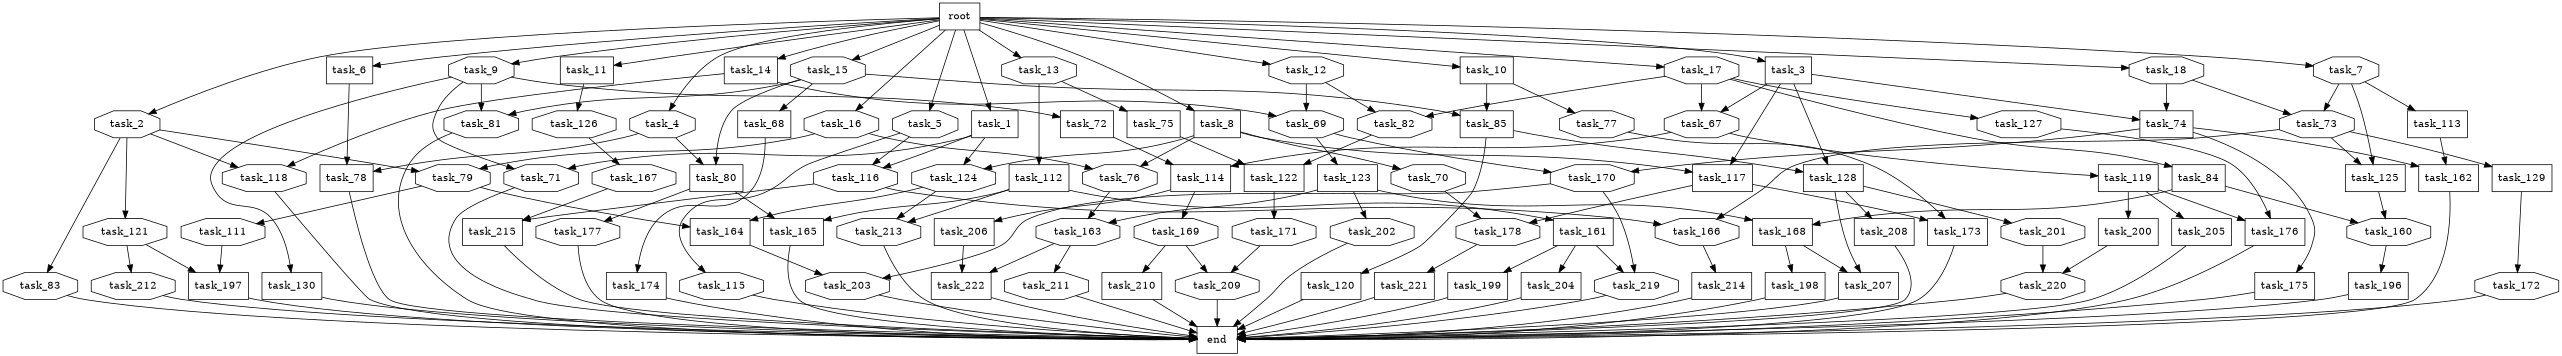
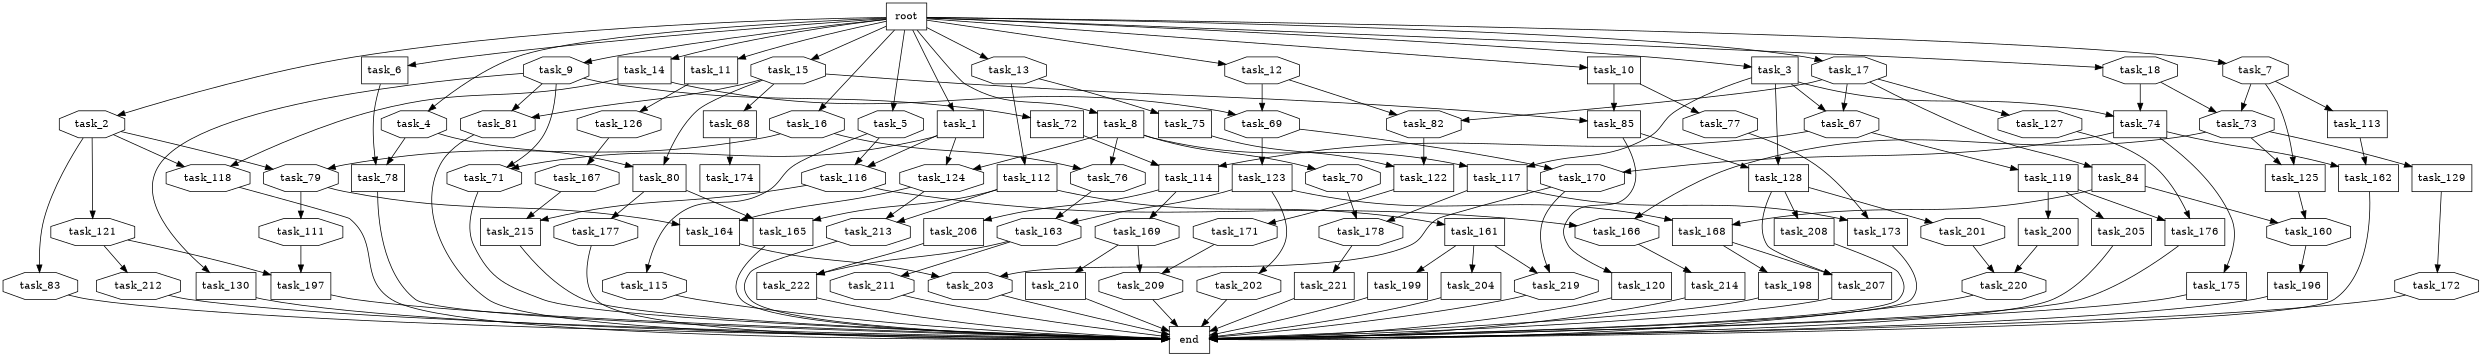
(927, 332) -> none
